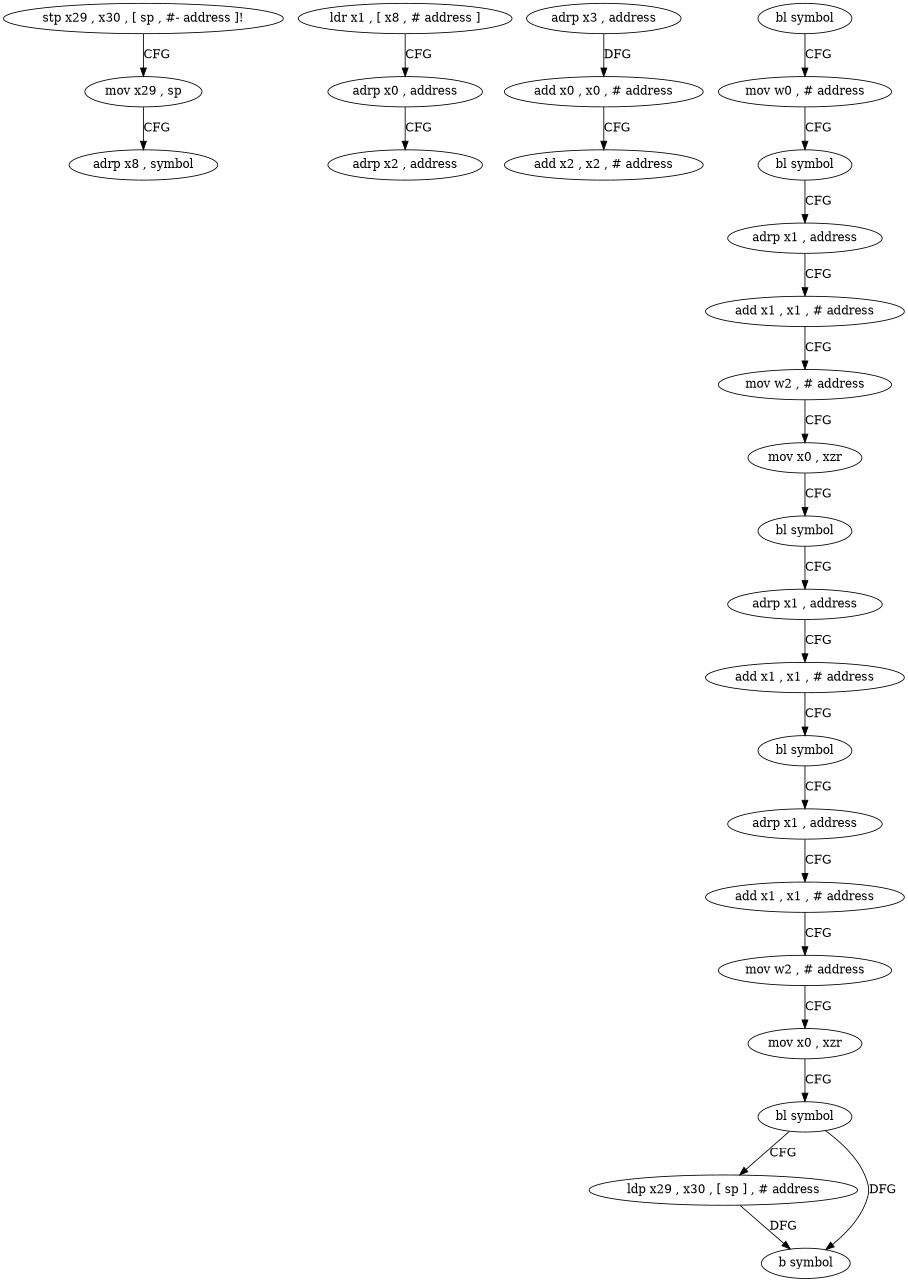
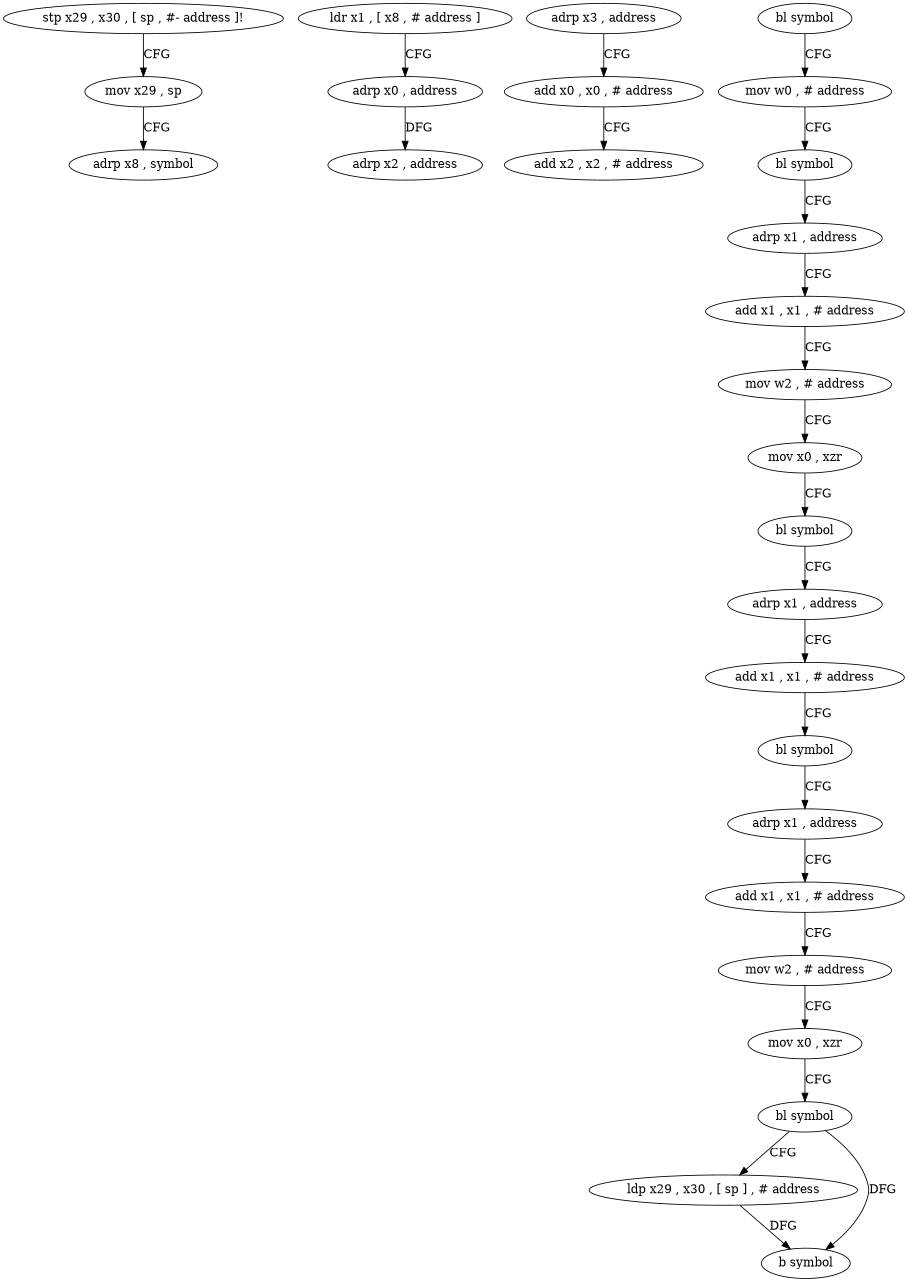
(618, 55) -> (617, 55)
(419, 128) -> (419, 128)
